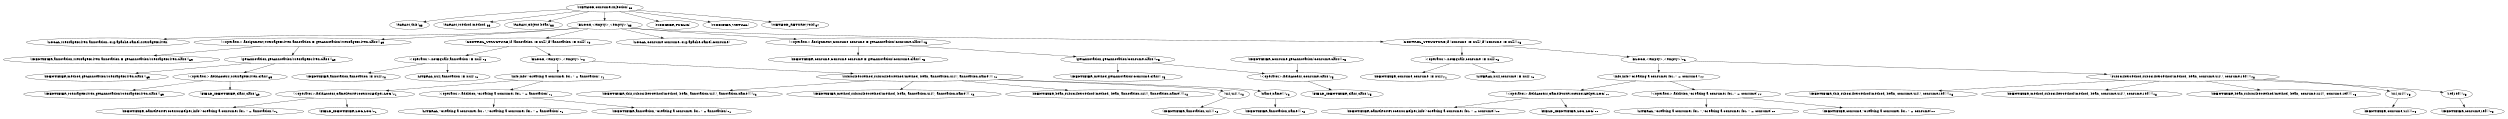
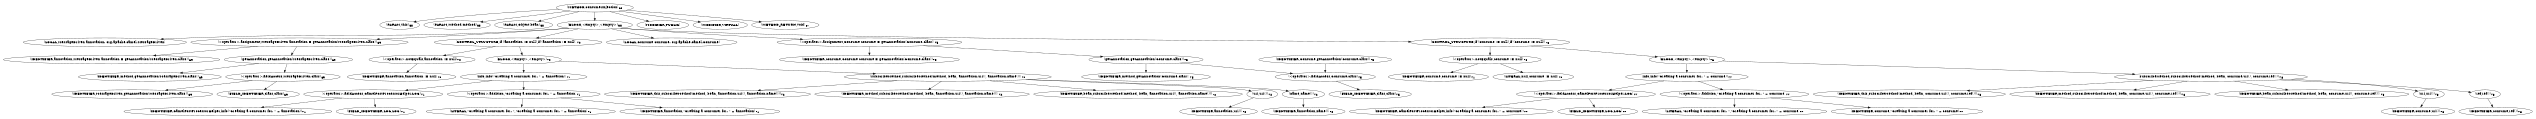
(447, 77) -> none
(2414, 111) -> (2442, 111)
